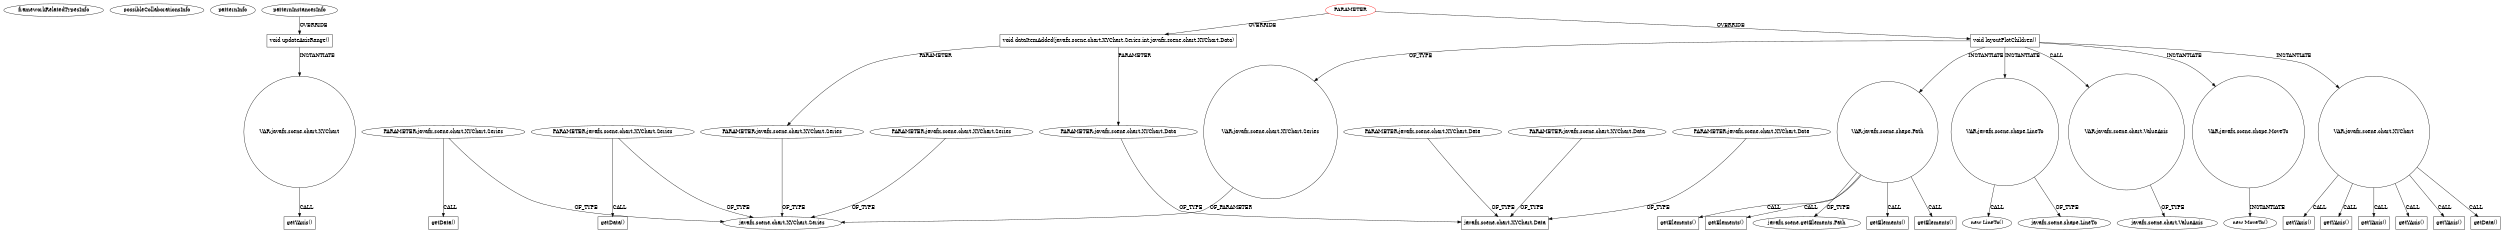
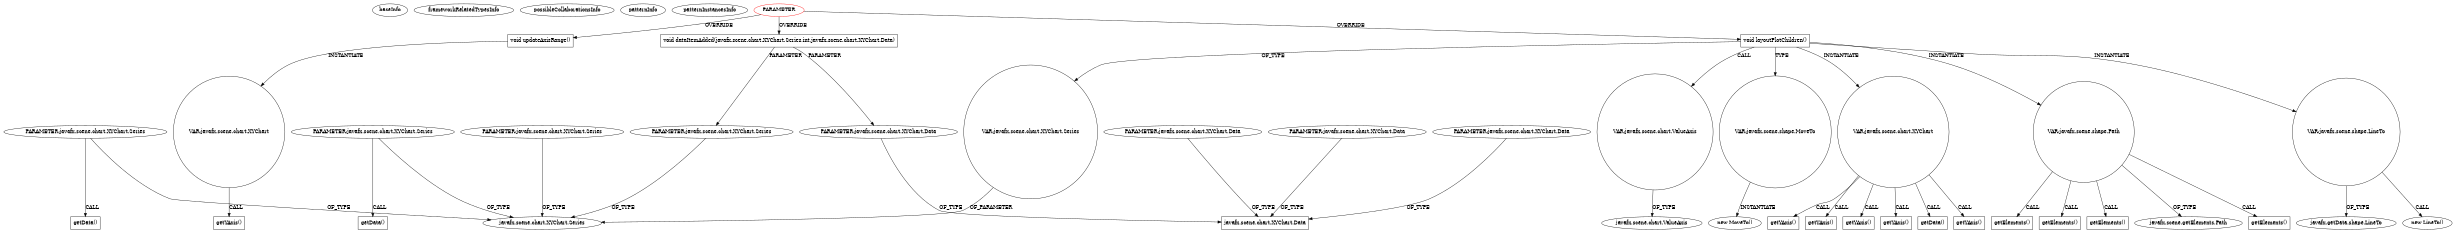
none -> (390, 10)
(300, 24) -> (669, 28)
(2184, 56) -> (1782, 56)
(2064, 223) -> (2346, 223)
